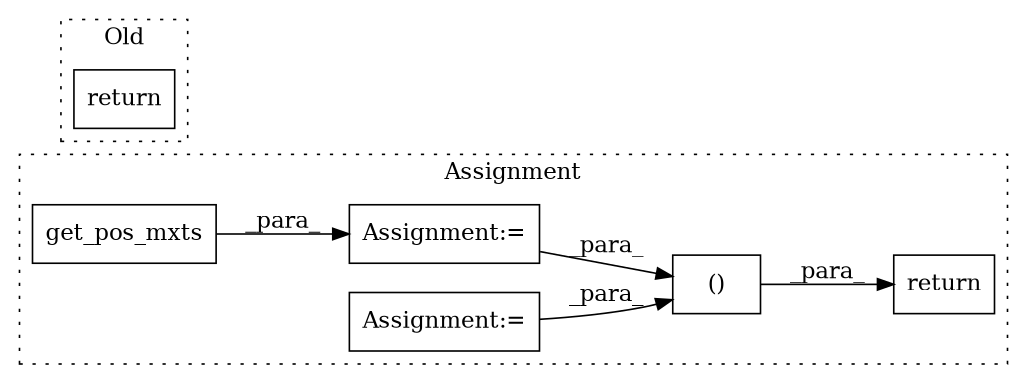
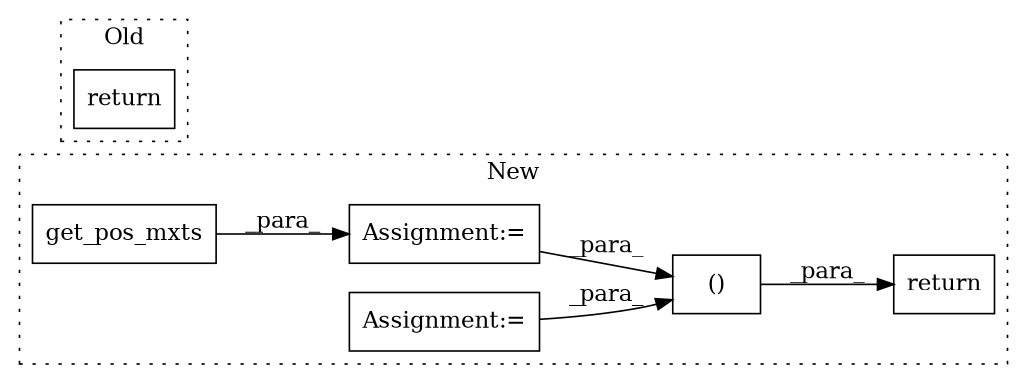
(514, 173) -> (514, 173)
